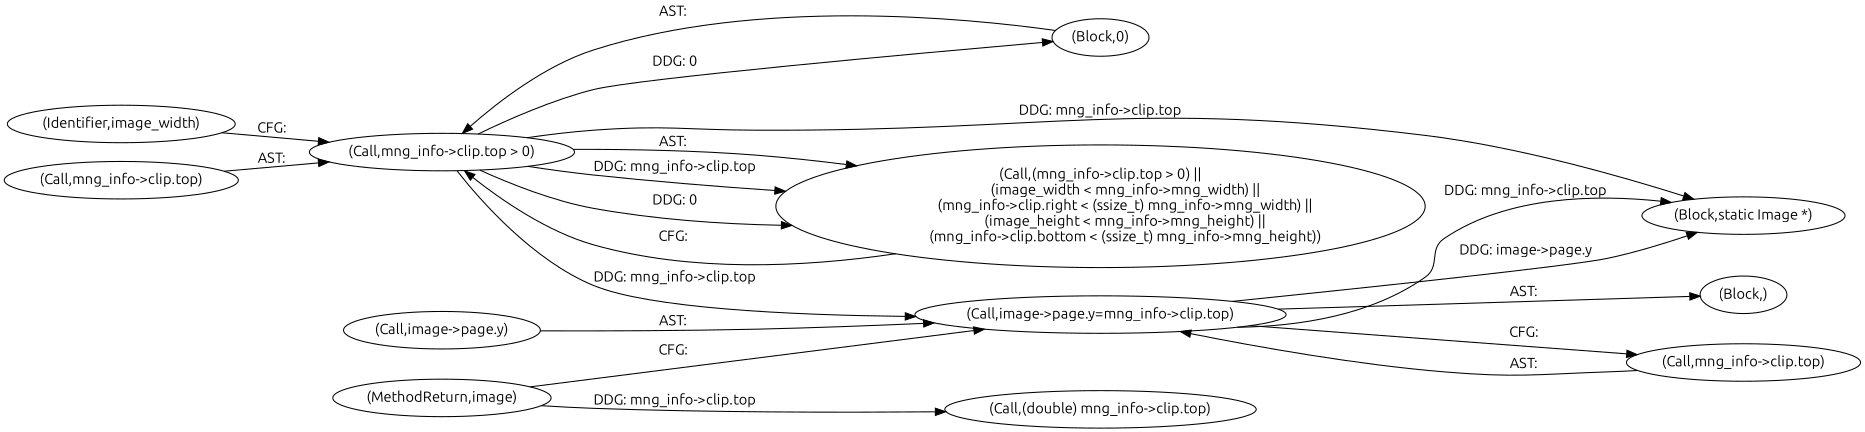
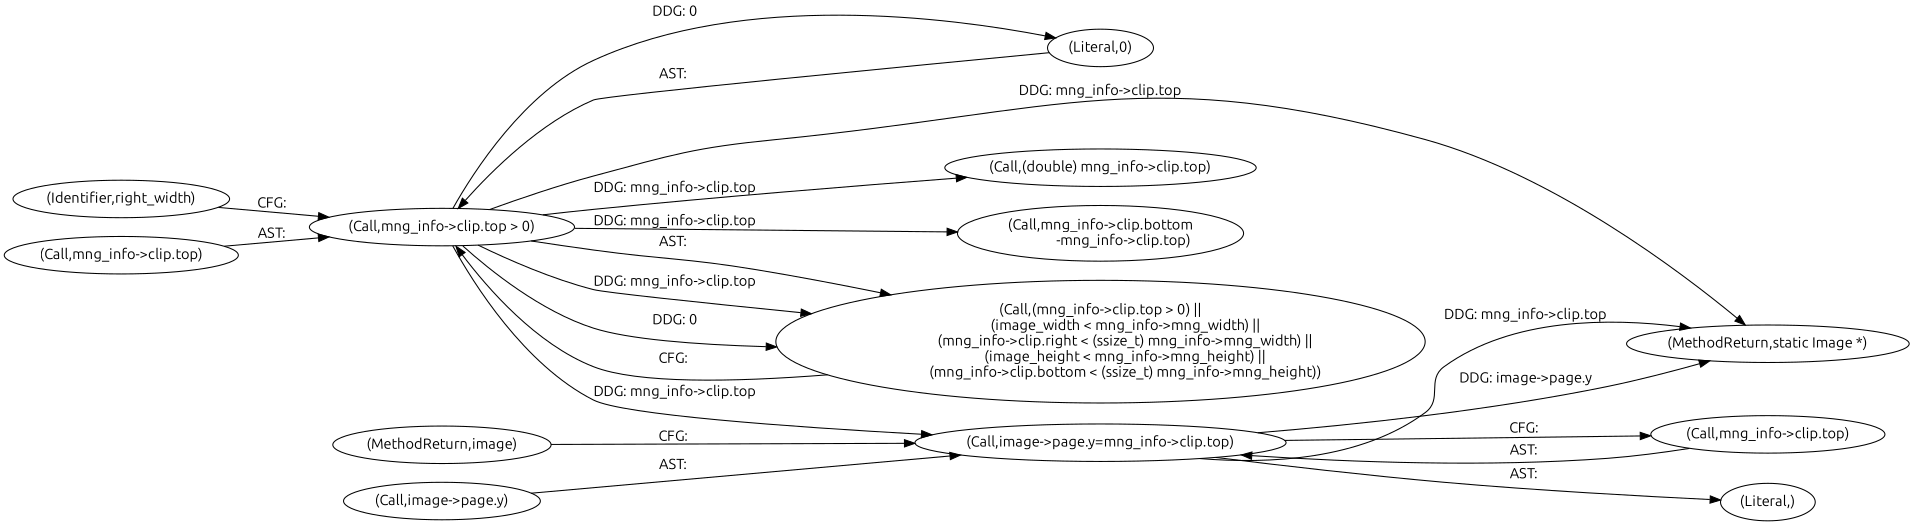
(1101, 38) -> (1101, 48)
(121, 124) -> (121, 199)
(1744, 216) -> (1768, 344)
none -> (1101, 233)
(1744, 295) -> (1768, 502)
(738, 412) -> (749, 195)
